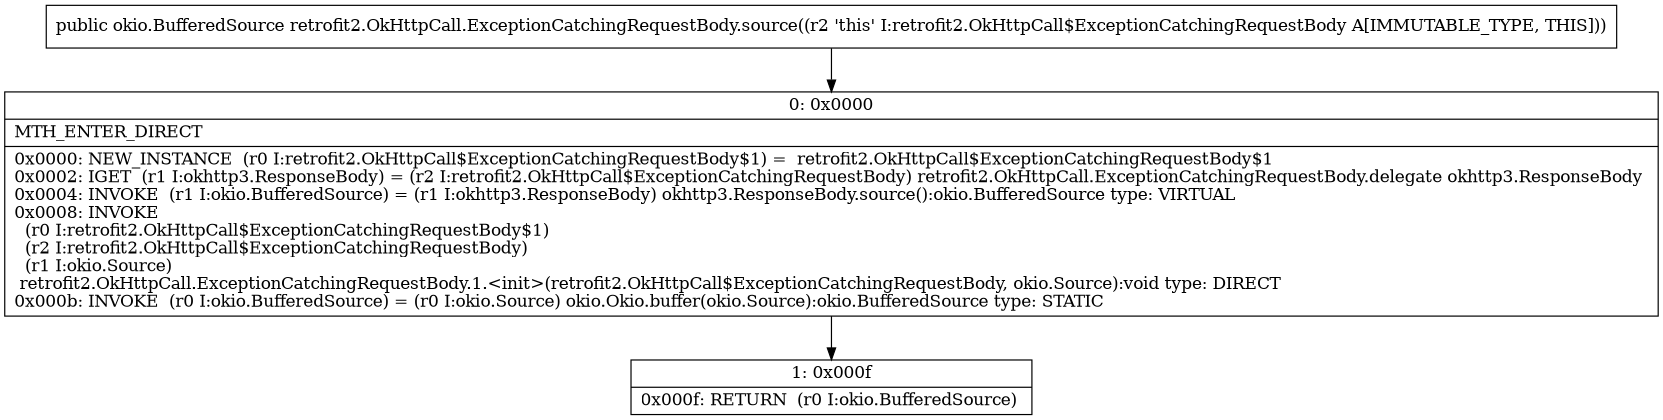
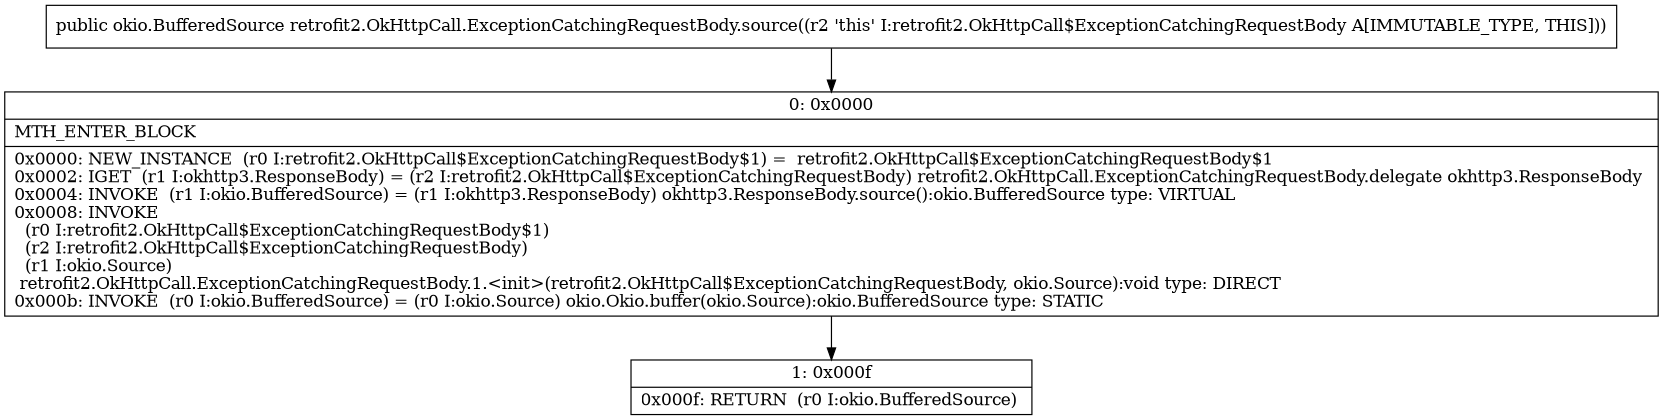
(109, 132) -> (106, 132)
